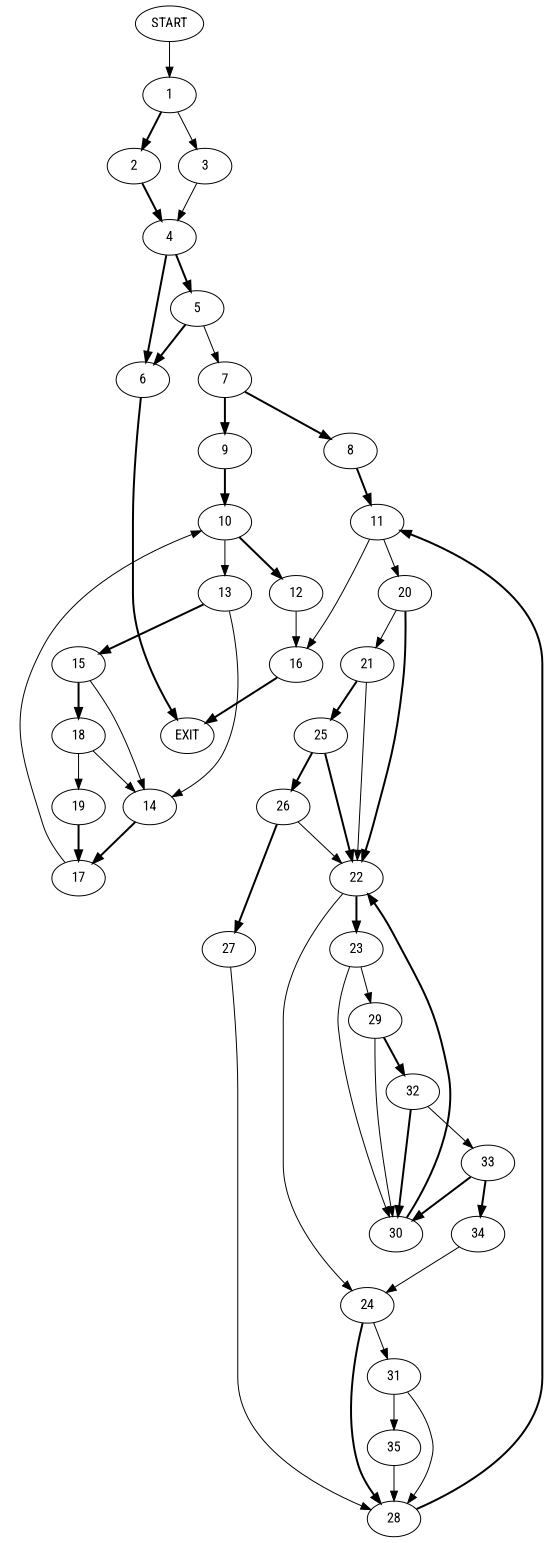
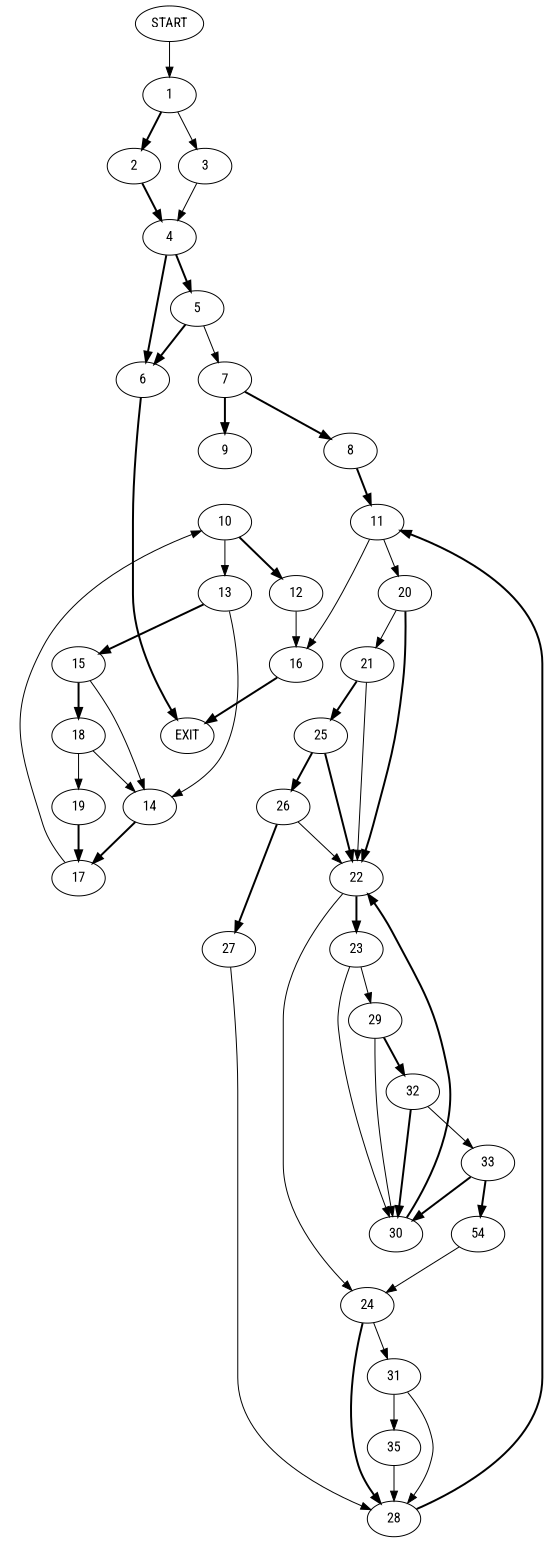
(225, 482) -> none
(478, 1234) -> (478, 1234)
